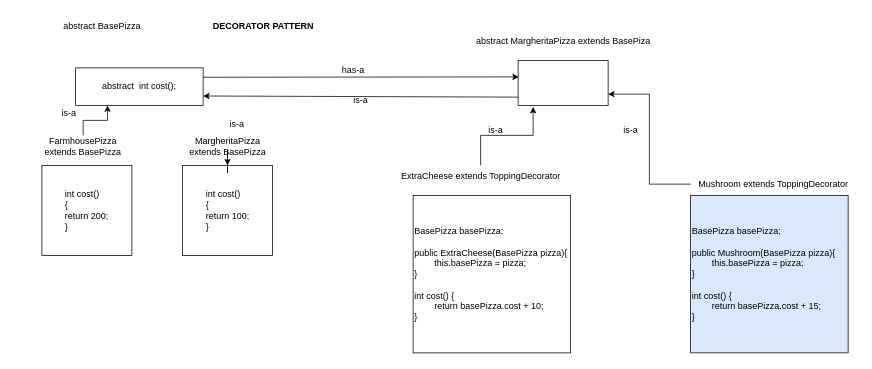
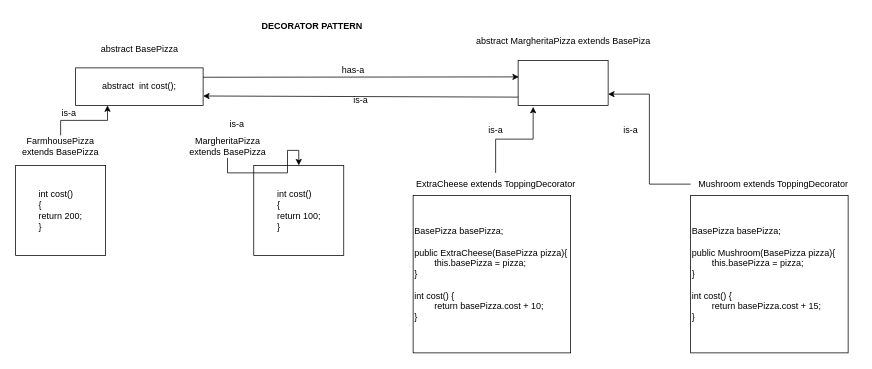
(102, 27) -> (139, 49)
(263, 27) -> (312, 27)
(83, 147) -> (60, 147)
(480, 177) -> (495, 184)
(87, 210) -> (60, 210)
(227, 210) -> (299, 210)
(769, 274) -> (769, 274)
